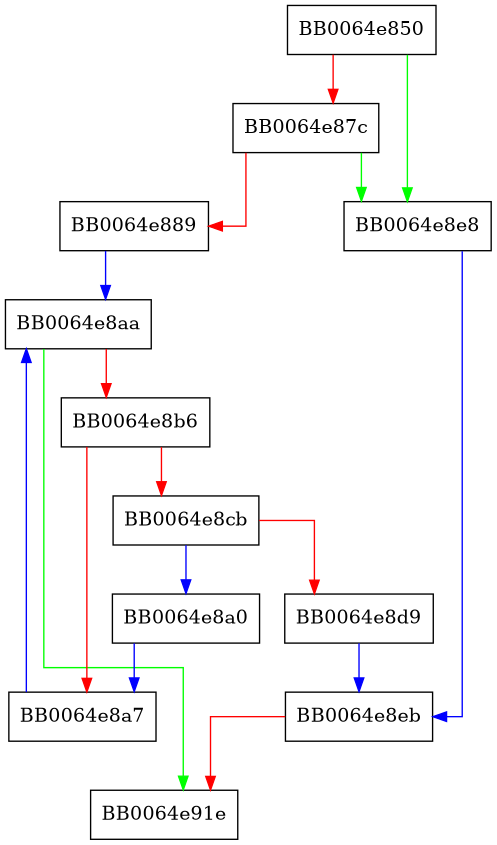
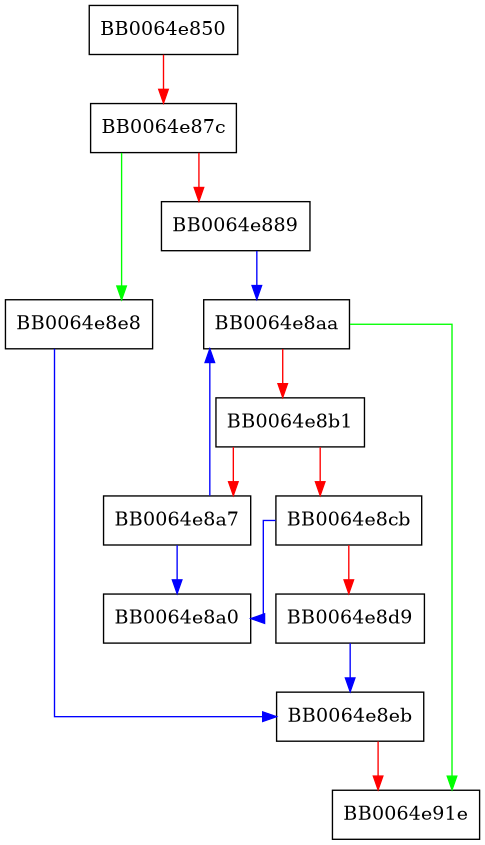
(407, 121) -> none
(136, 422) -> (290, 422)
(134, 659) -> (177, 563)
